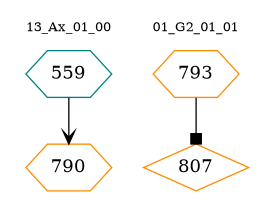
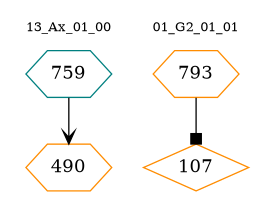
(69, 74) -> (69, 74)
(69, 168) -> (69, 168)
(196, 168) -> (196, 168)
